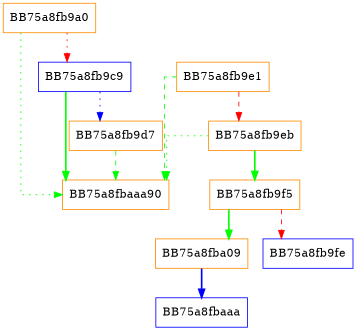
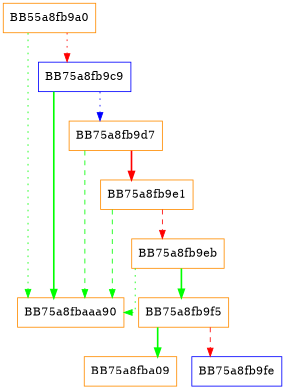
(49, 18) -> (49, 18)
none -> (132, 161)
(202, 312) -> none
